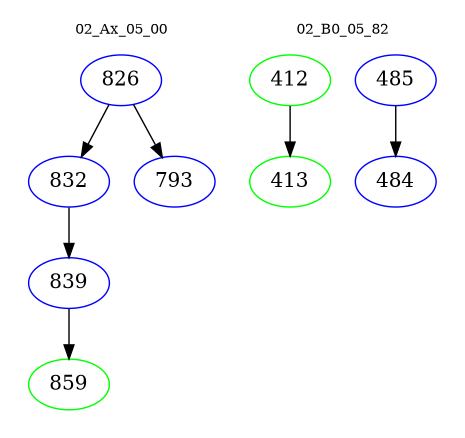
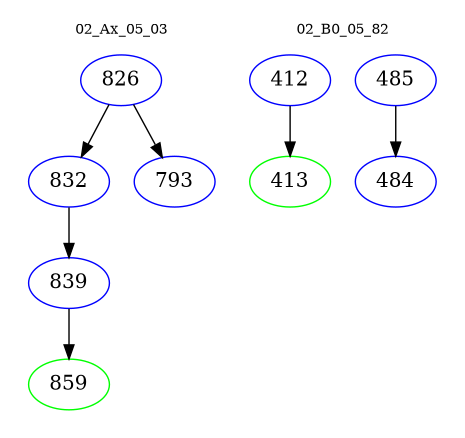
(122, 30) -> (122, 30)
(290, 80) -> (290, 80)
